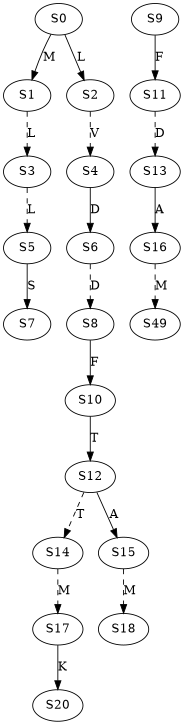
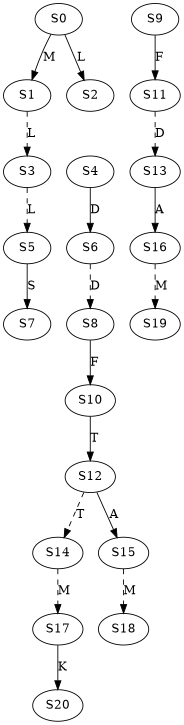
(90, 129) -> none
(155, 324) -> (155, 324)
